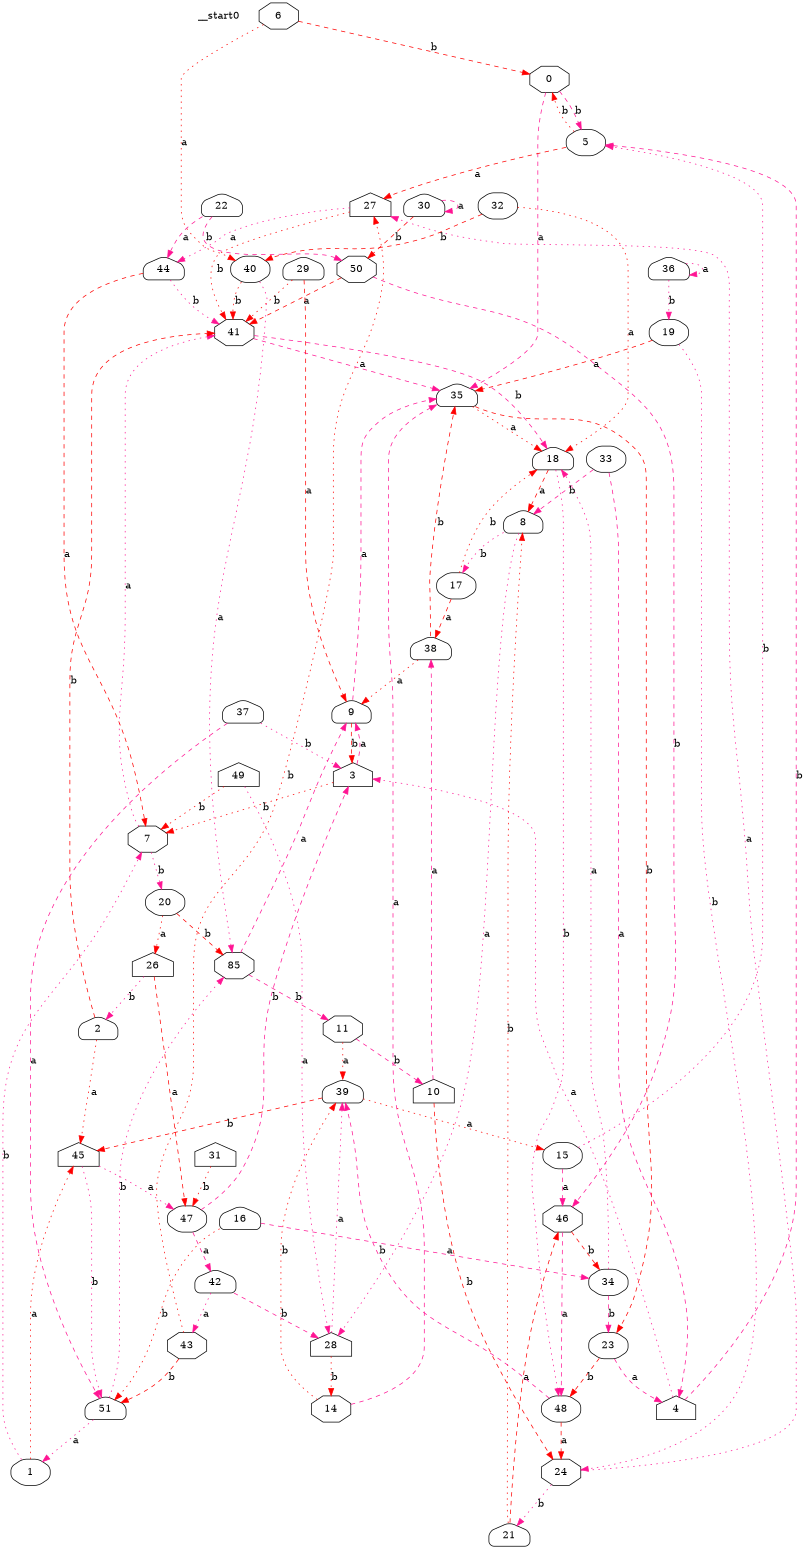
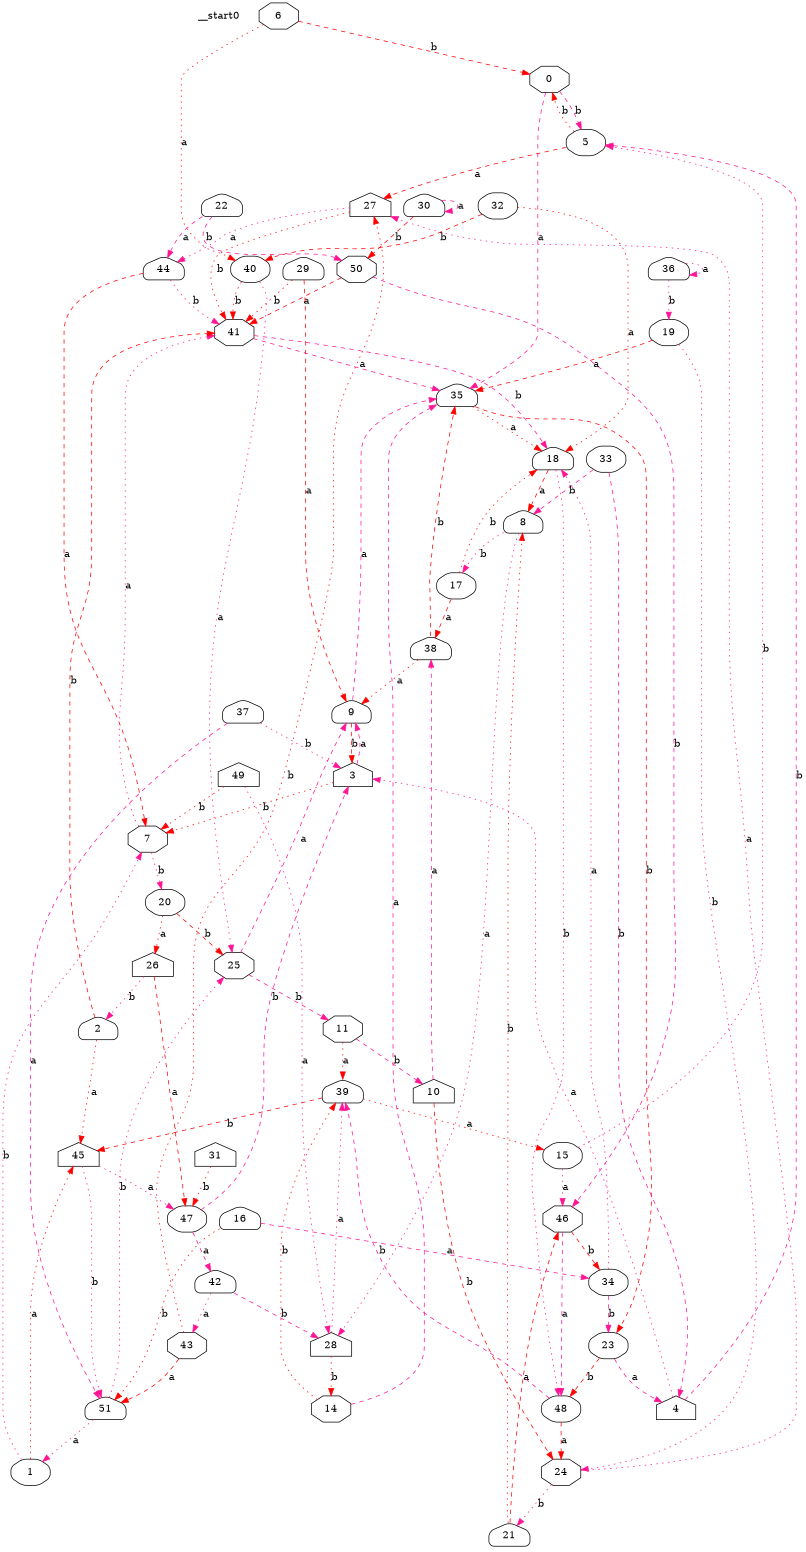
(622, 934) -> (622, 934)
(234, 966) -> (234, 966)
(563, 1184) -> (563, 1184)
(172, 1377) -> (172, 1377)
